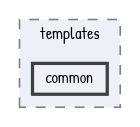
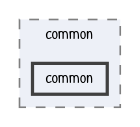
(70, 35) -> (70, 35)
